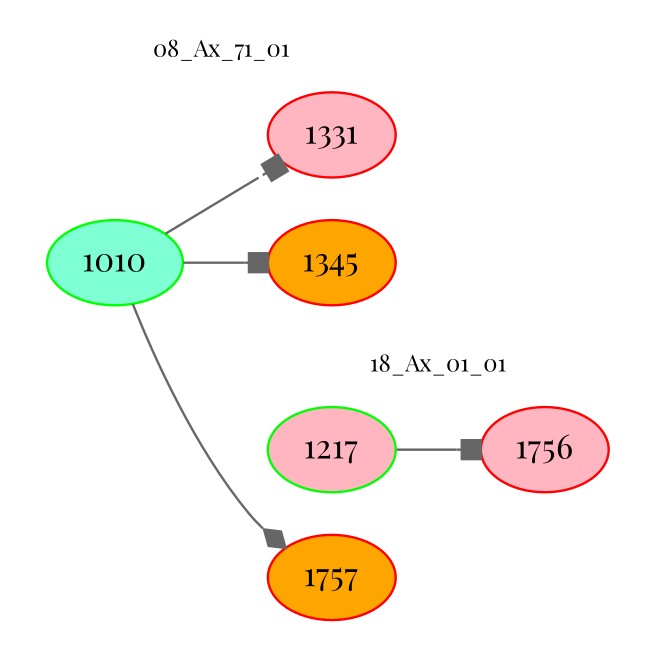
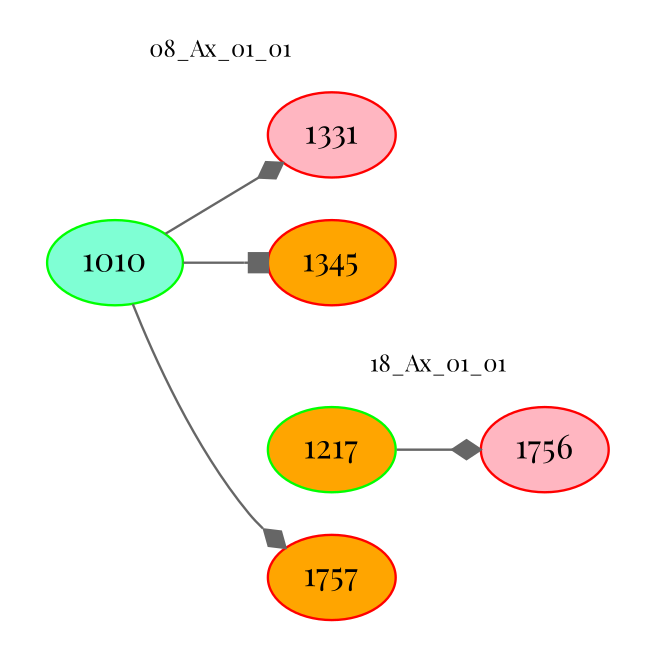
(222, 51) -> (222, 51)
(212, 206) -> (212, 206)
(332, 450) -> (332, 450)
(427, 450) -> (427, 450)
